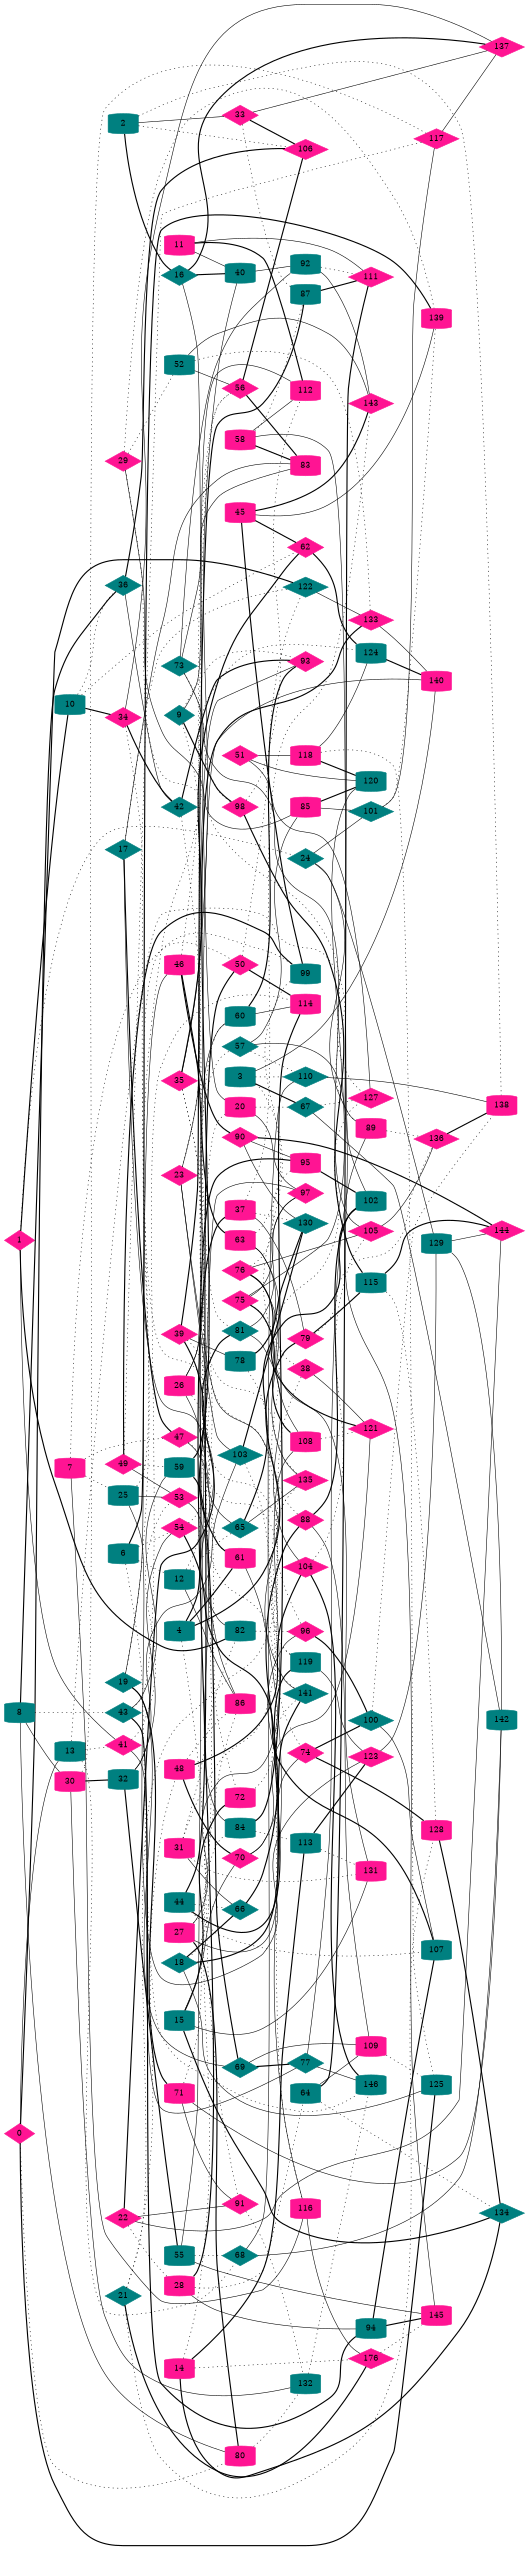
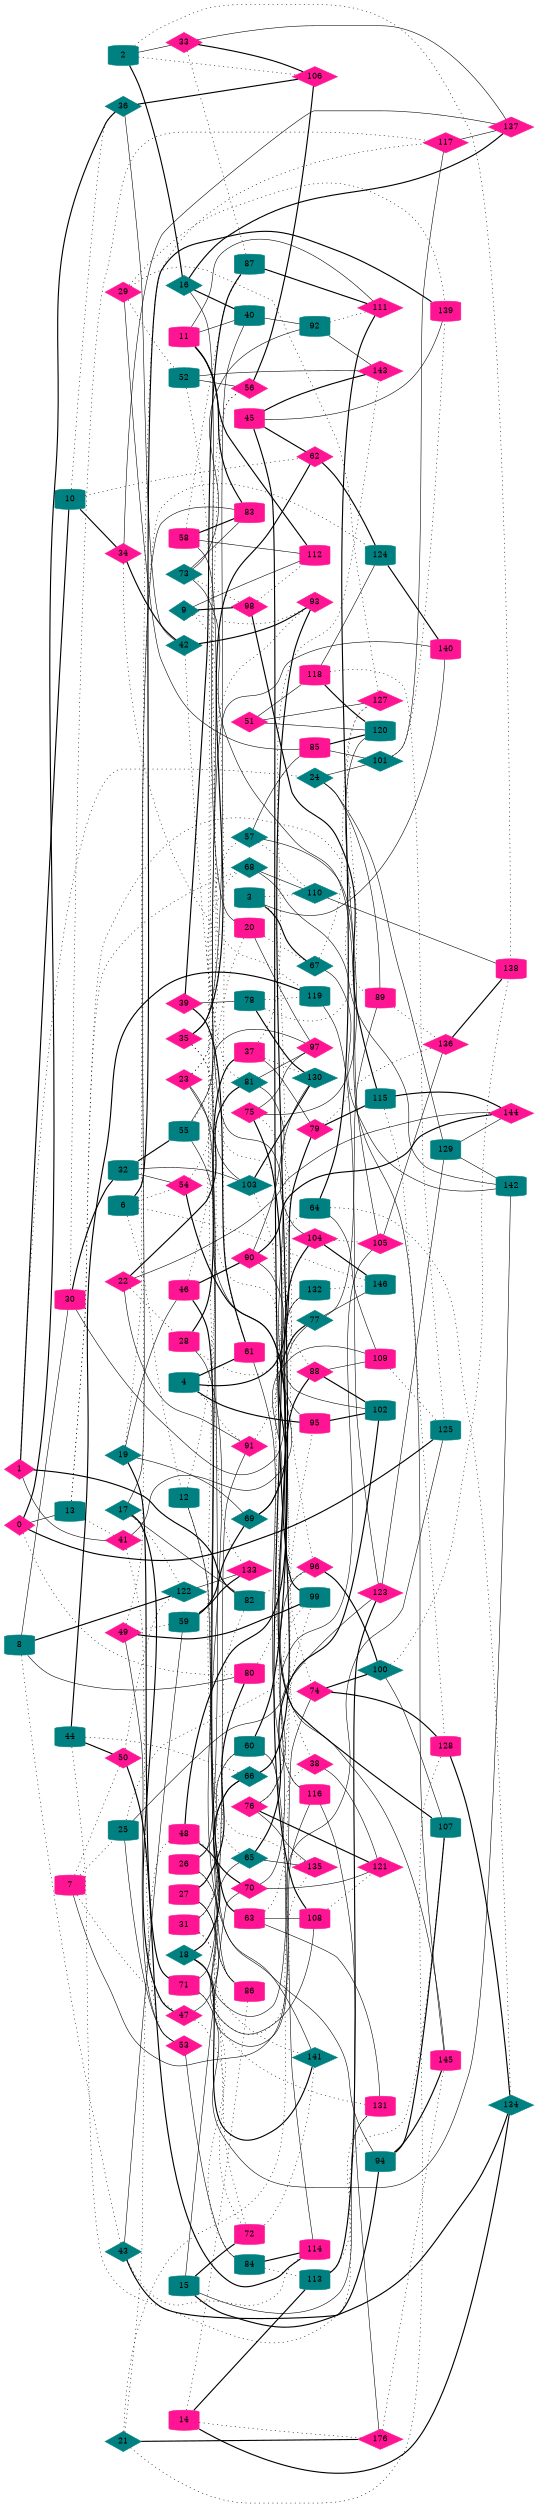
(272, 425) -> (219, 424)
(404, 648) -> none
(200, 891) -> (214, 826)
